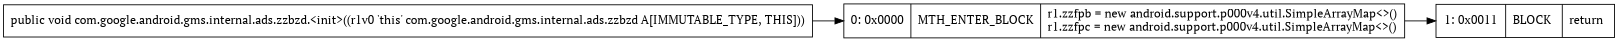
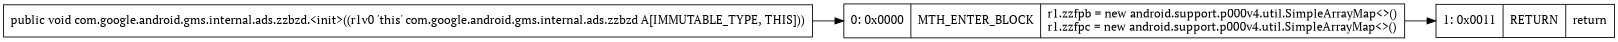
(1532, 20) -> (1534, 20)
